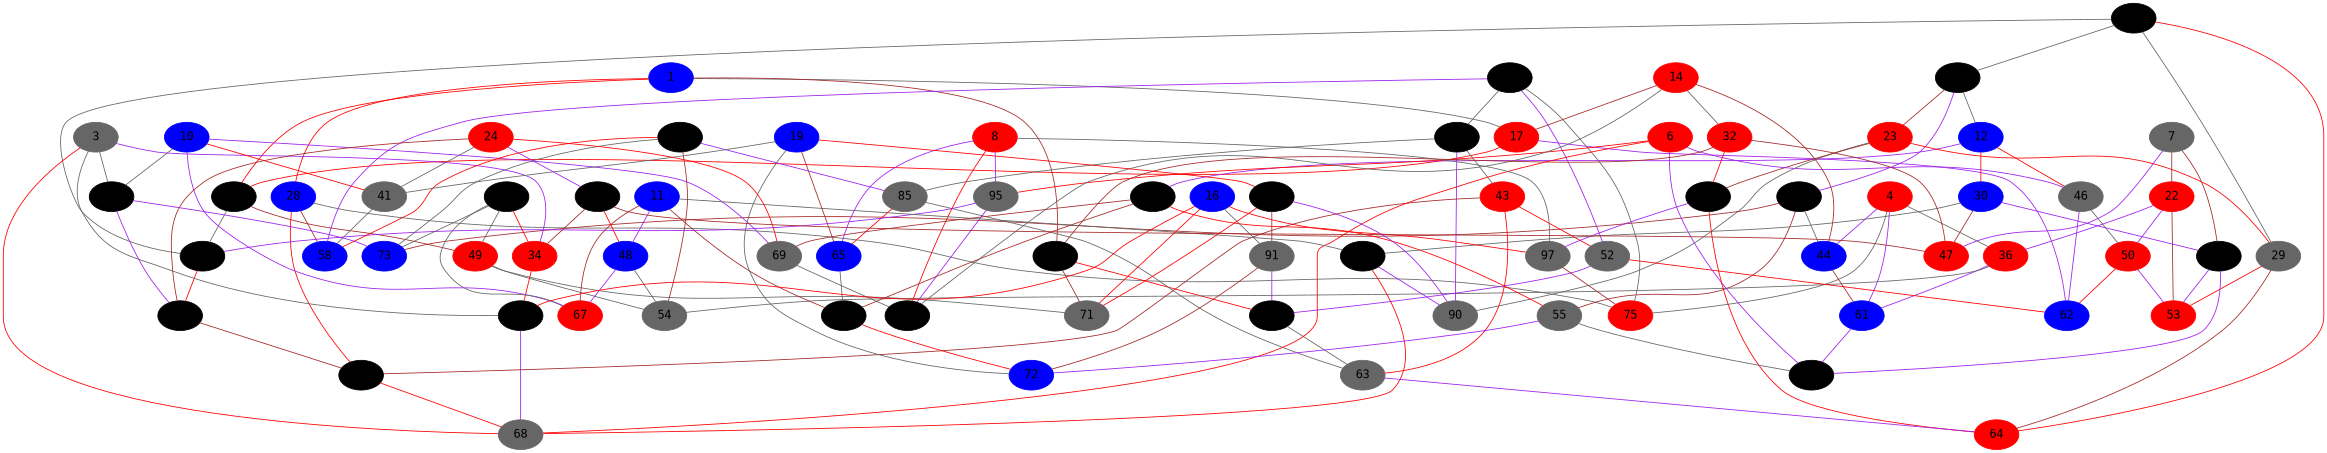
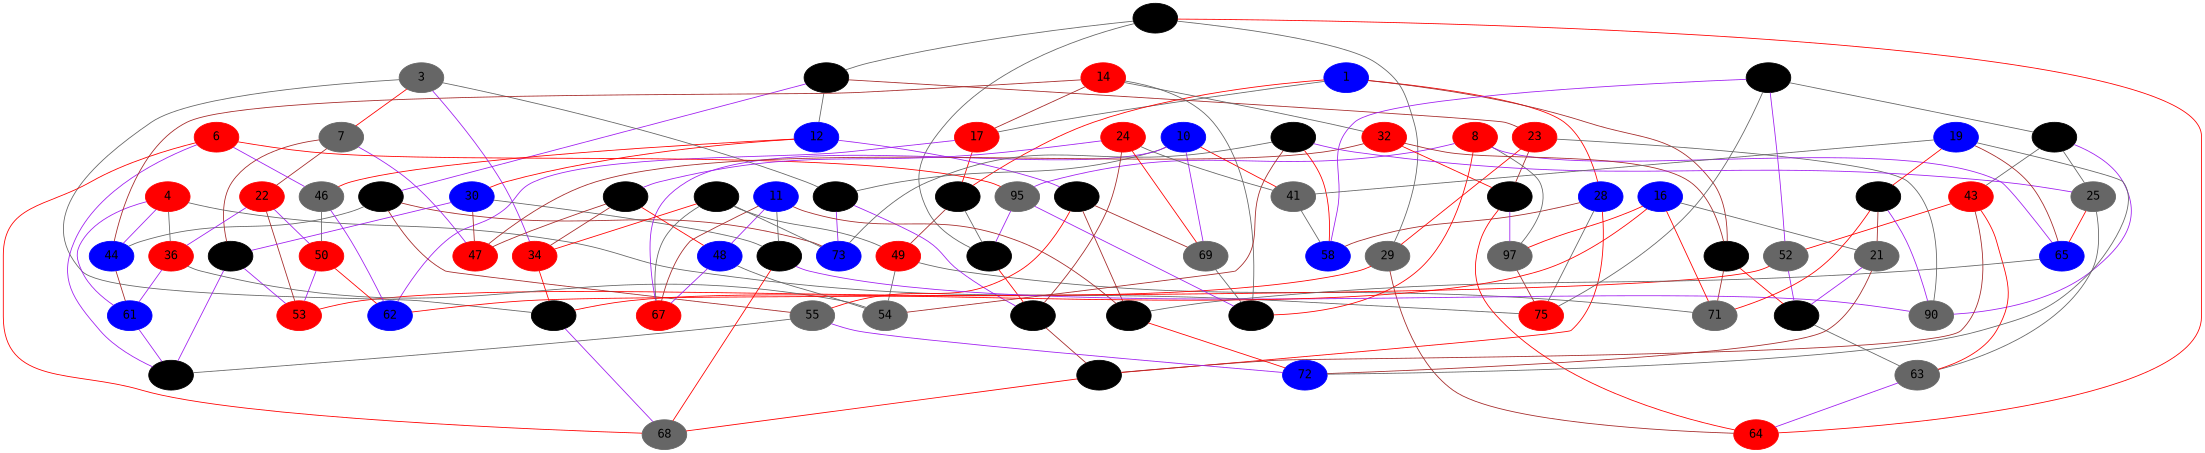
(905, 197) -> (2093, 197)
(1272, 256) -> (1877, 256)
(137, 399) -> (381, 107)
